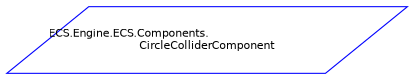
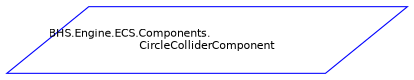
(207, 40) -> (207, 40)
